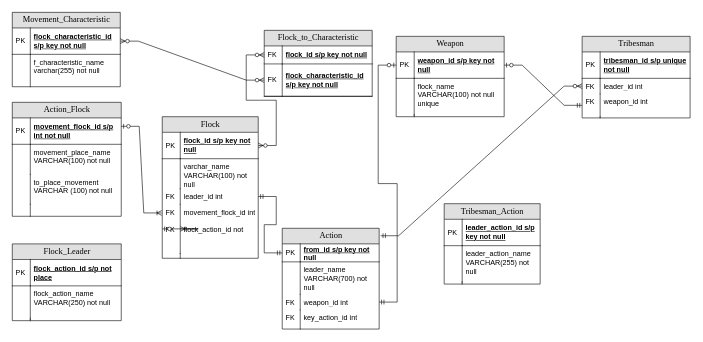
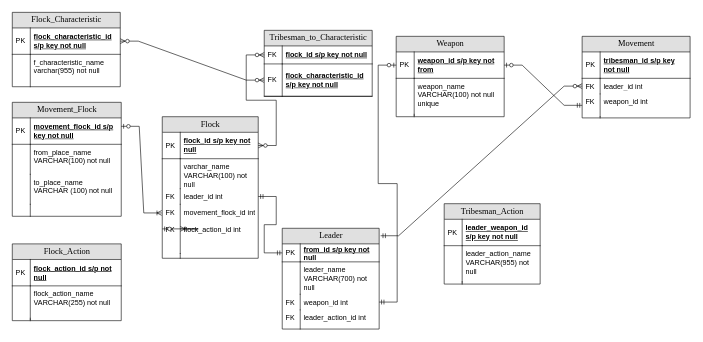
(67, 20) -> (67, 20)
(319, 38) -> (319, 38)
(637, 44) -> (637, 44)
(460, 65) -> (460, 65)
(646, 65) -> (646, 65)
(76, 67) -> (76, 67)
(460, 91) -> (460, 91)
(67, 110) -> (67, 110)
(77, 131) -> (77, 131)
(77, 157) -> (77, 157)
(77, 187) -> (77, 187)
(220, 221) -> (220, 221)
(502, 233) -> (502, 233)
(331, 236) -> (331, 236)
(67, 252) -> (67, 252)
(502, 263) -> (502, 263)
(77, 273) -> (77, 273)
(72, 299) -> (72, 299)
(334, 318) -> (340, 318)
